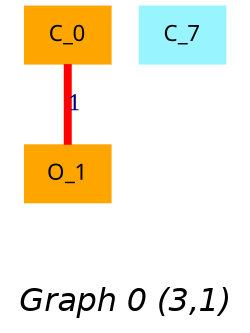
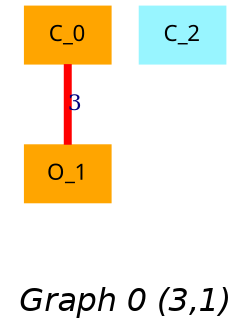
(183, 35) -> (183, 35)
(76, 104) -> (76, 104)
